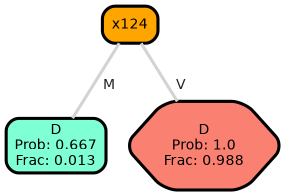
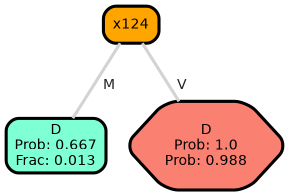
(204, 146) -> (206, 146)
